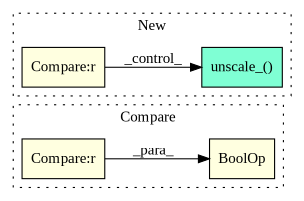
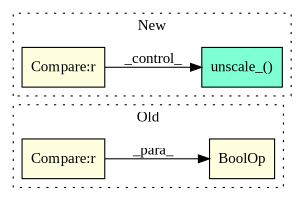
(148, 117) -> (148, 117)
